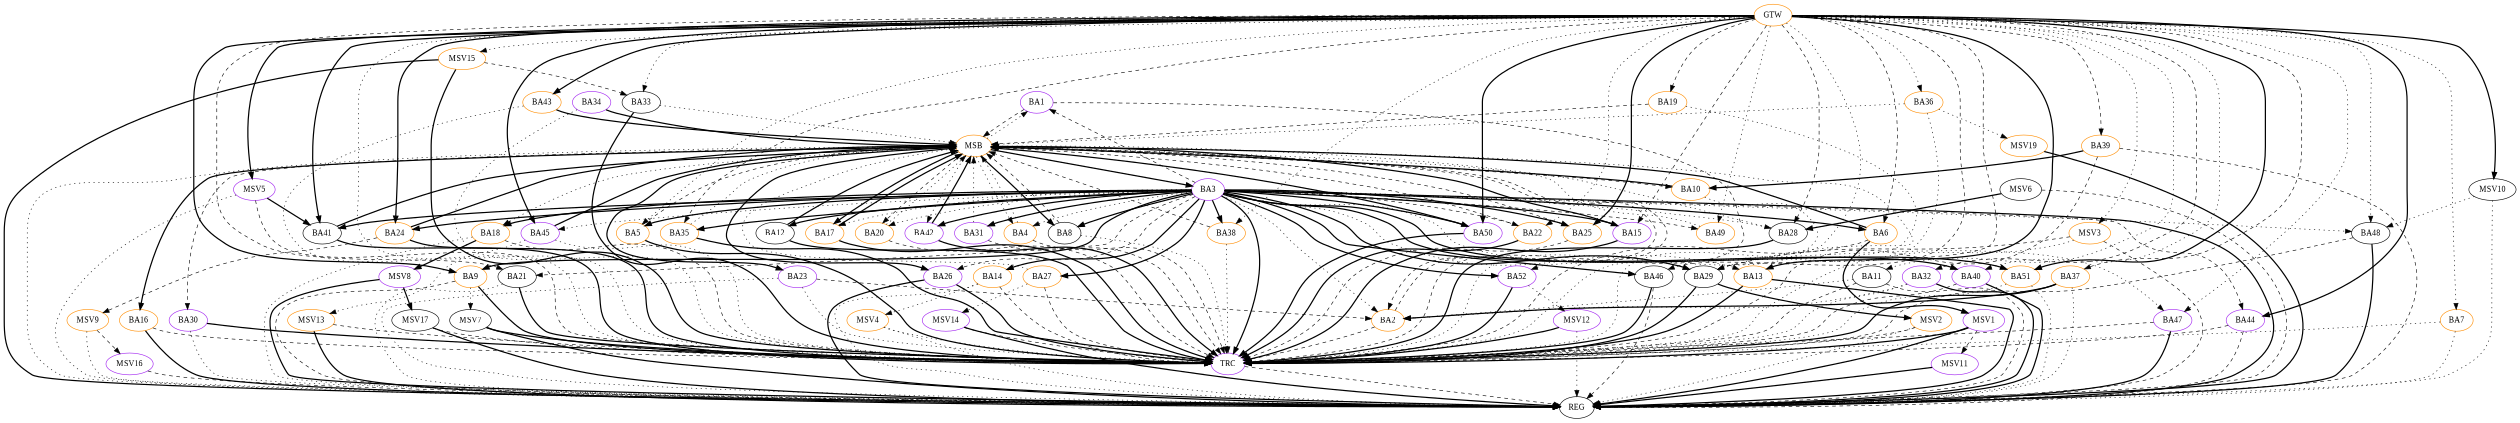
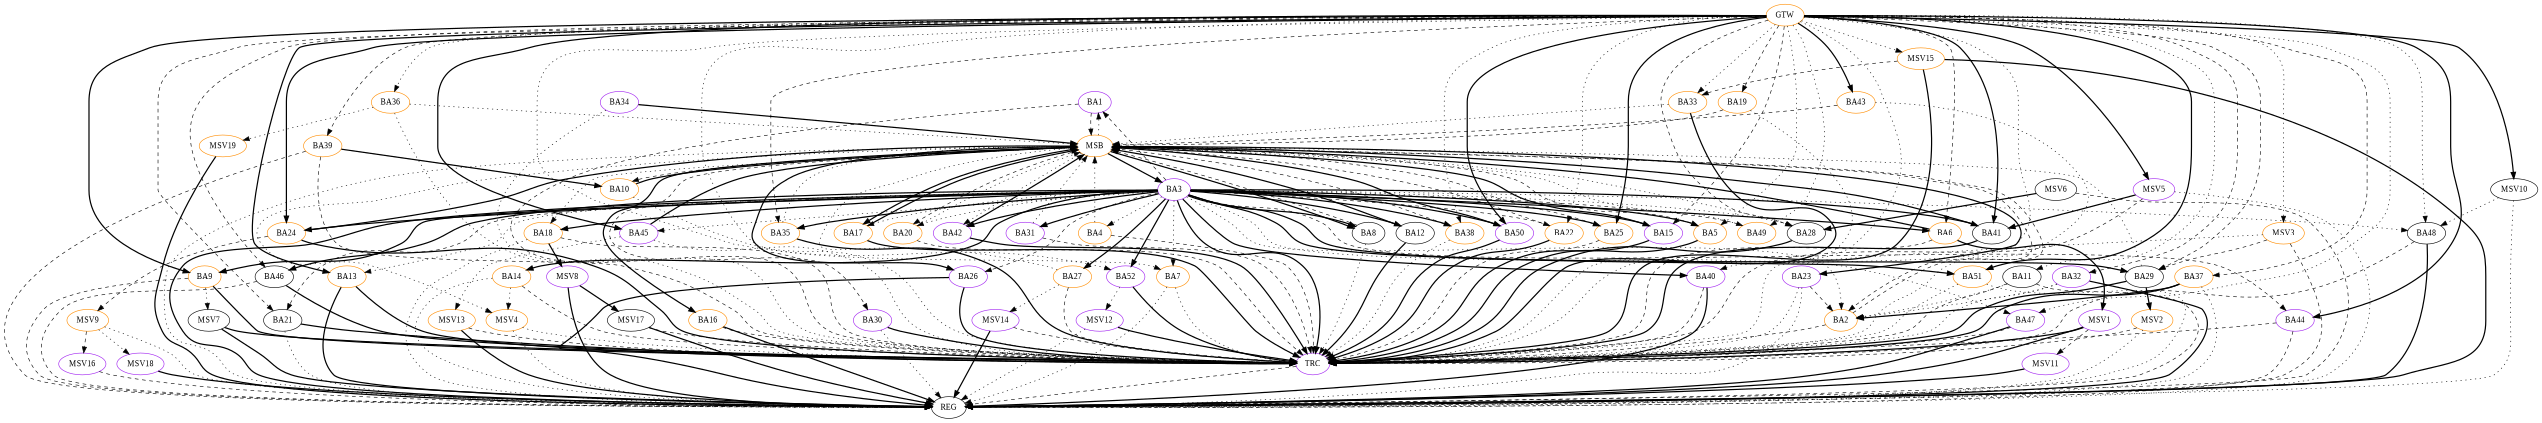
(641, 102) -> (1688, 102)
(654, 126) -> (1479, 131)
(992, 188) -> (561, 171)
none -> (1174, 230)
none -> (140, 364)
